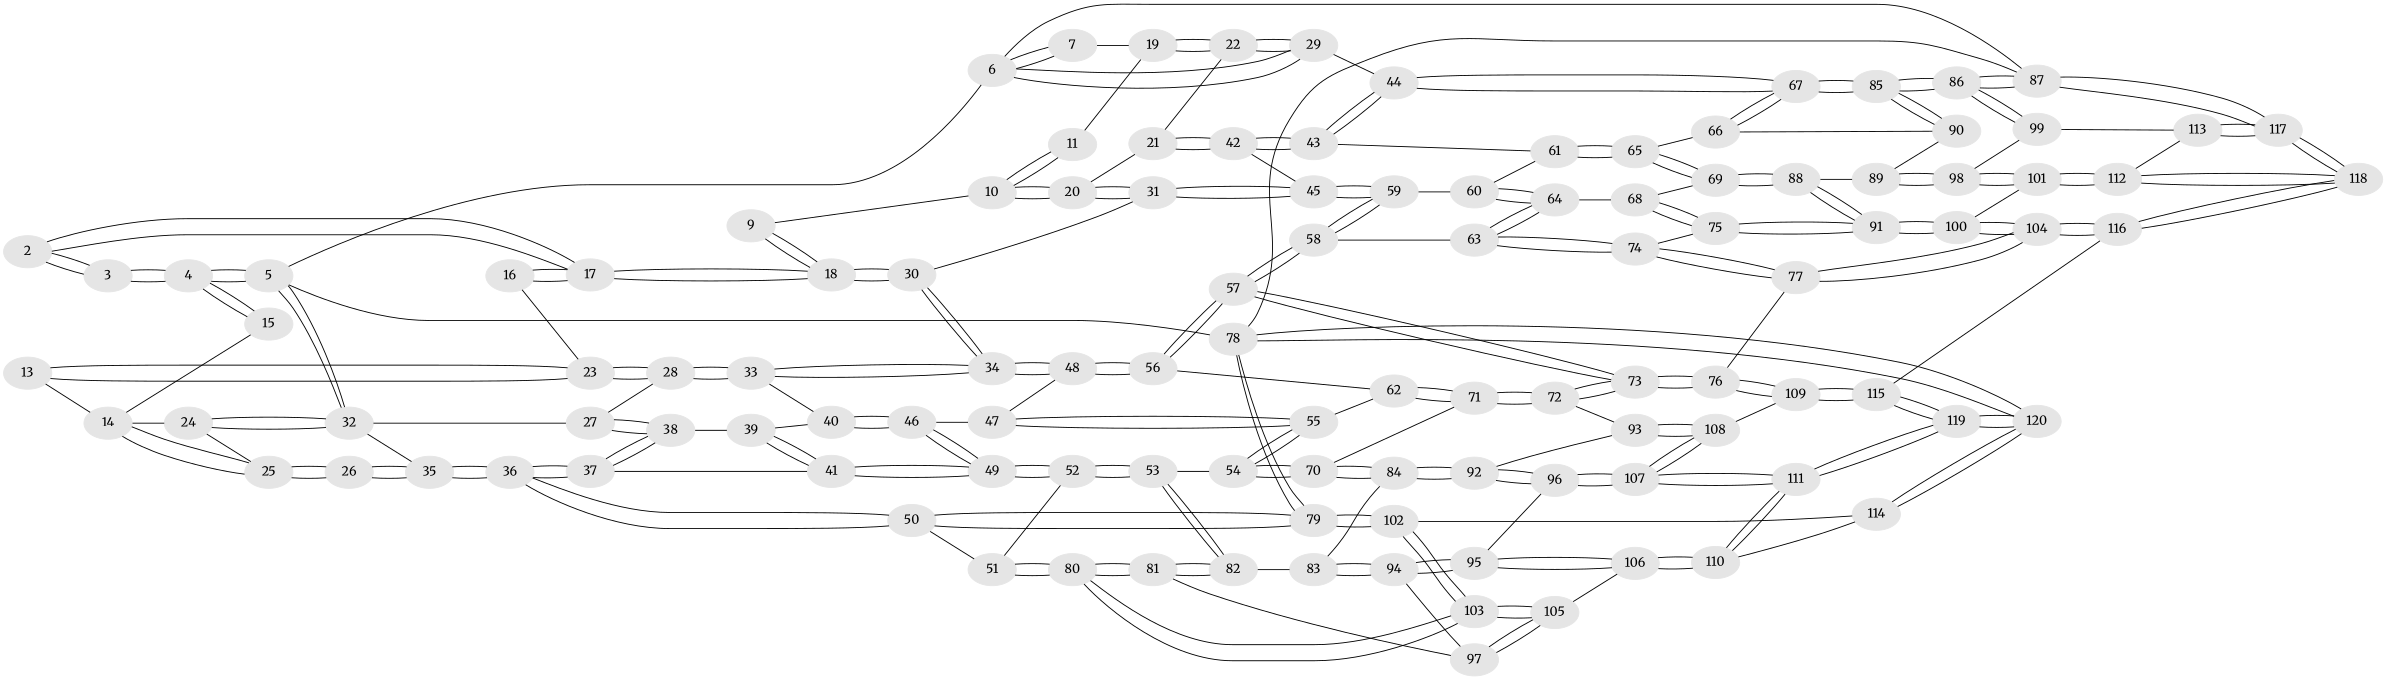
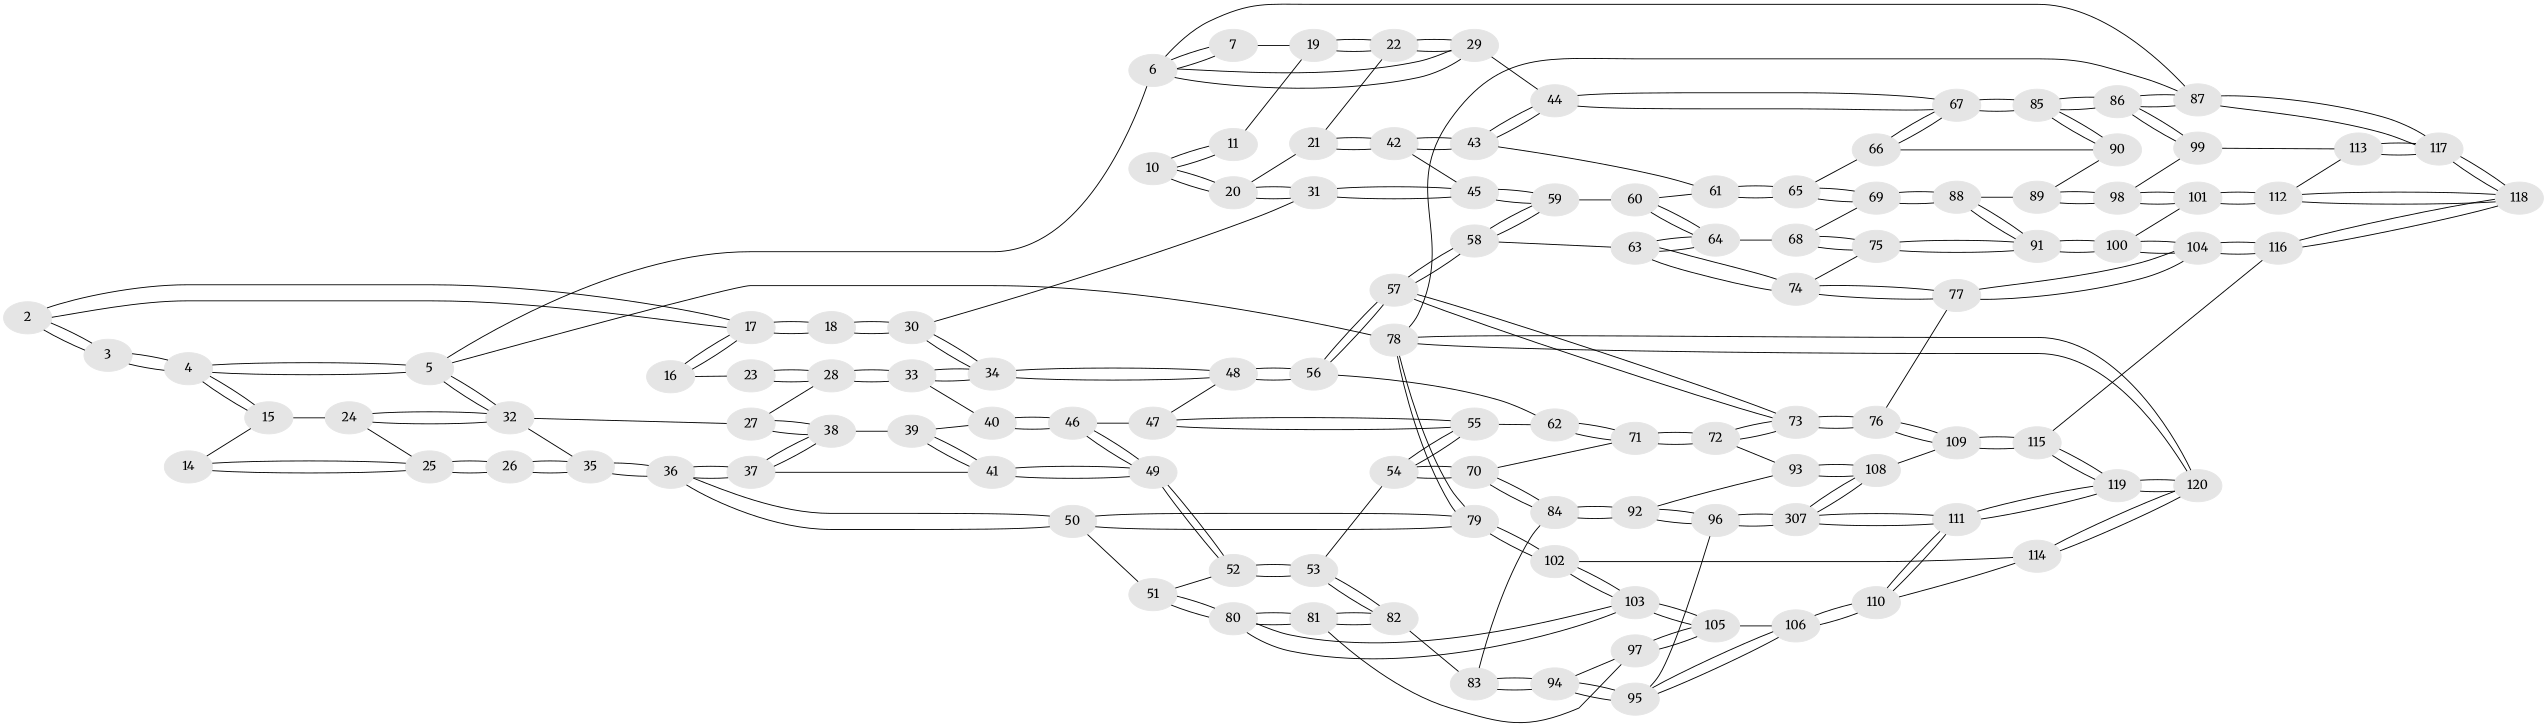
(751, 226) -> none
(28, 373) -> none
(148, 423) -> (309, 418)
(1635, 479) -> (1796, 520)
